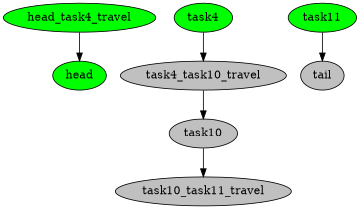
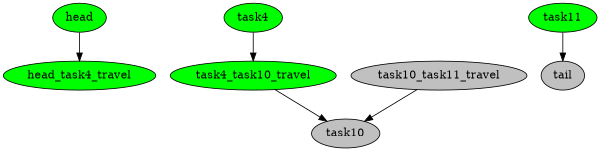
(80, 43) -> (80, 43)
(203, 76) -> (253, 76)
(203, 158) -> (394, 103)
